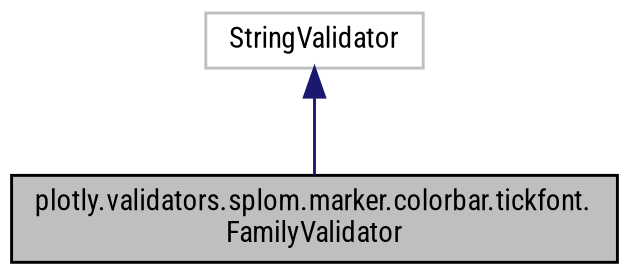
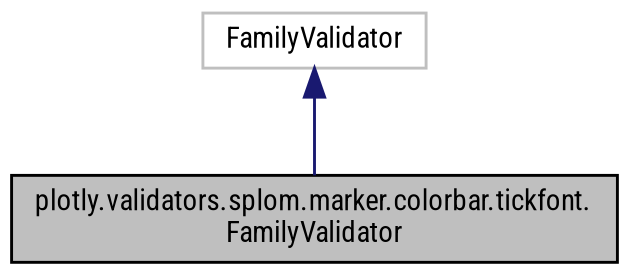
(314, 41) -> (314, 41)
